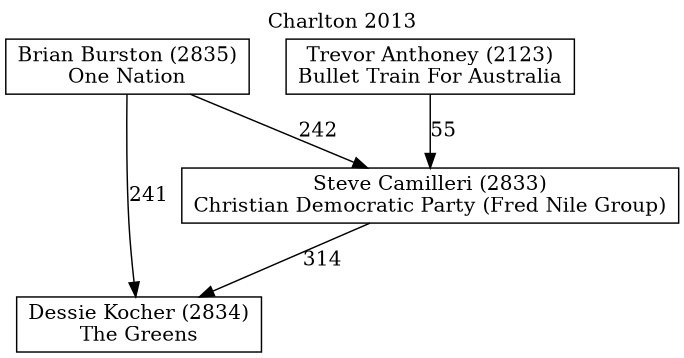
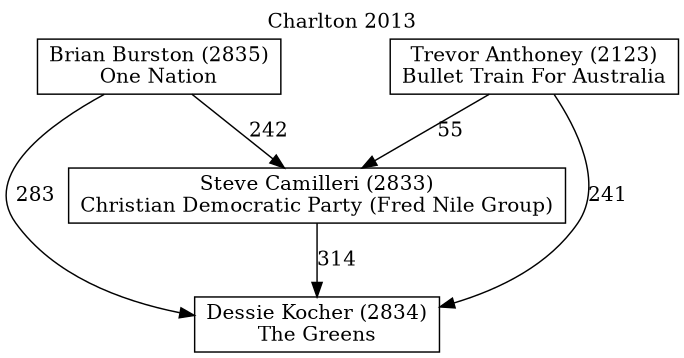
(149, 196) -> (36, 196)
none -> (574, 228)
